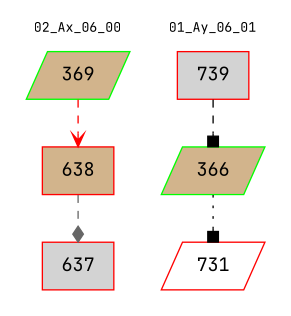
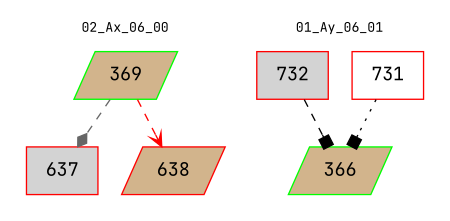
(213, 75) -> (293, 75)
(78, 171) -> (173, 171)
(78, 211) -> (98, 117)
(213, 212) -> (367, 117)
(213, 266) -> (388, 75)
